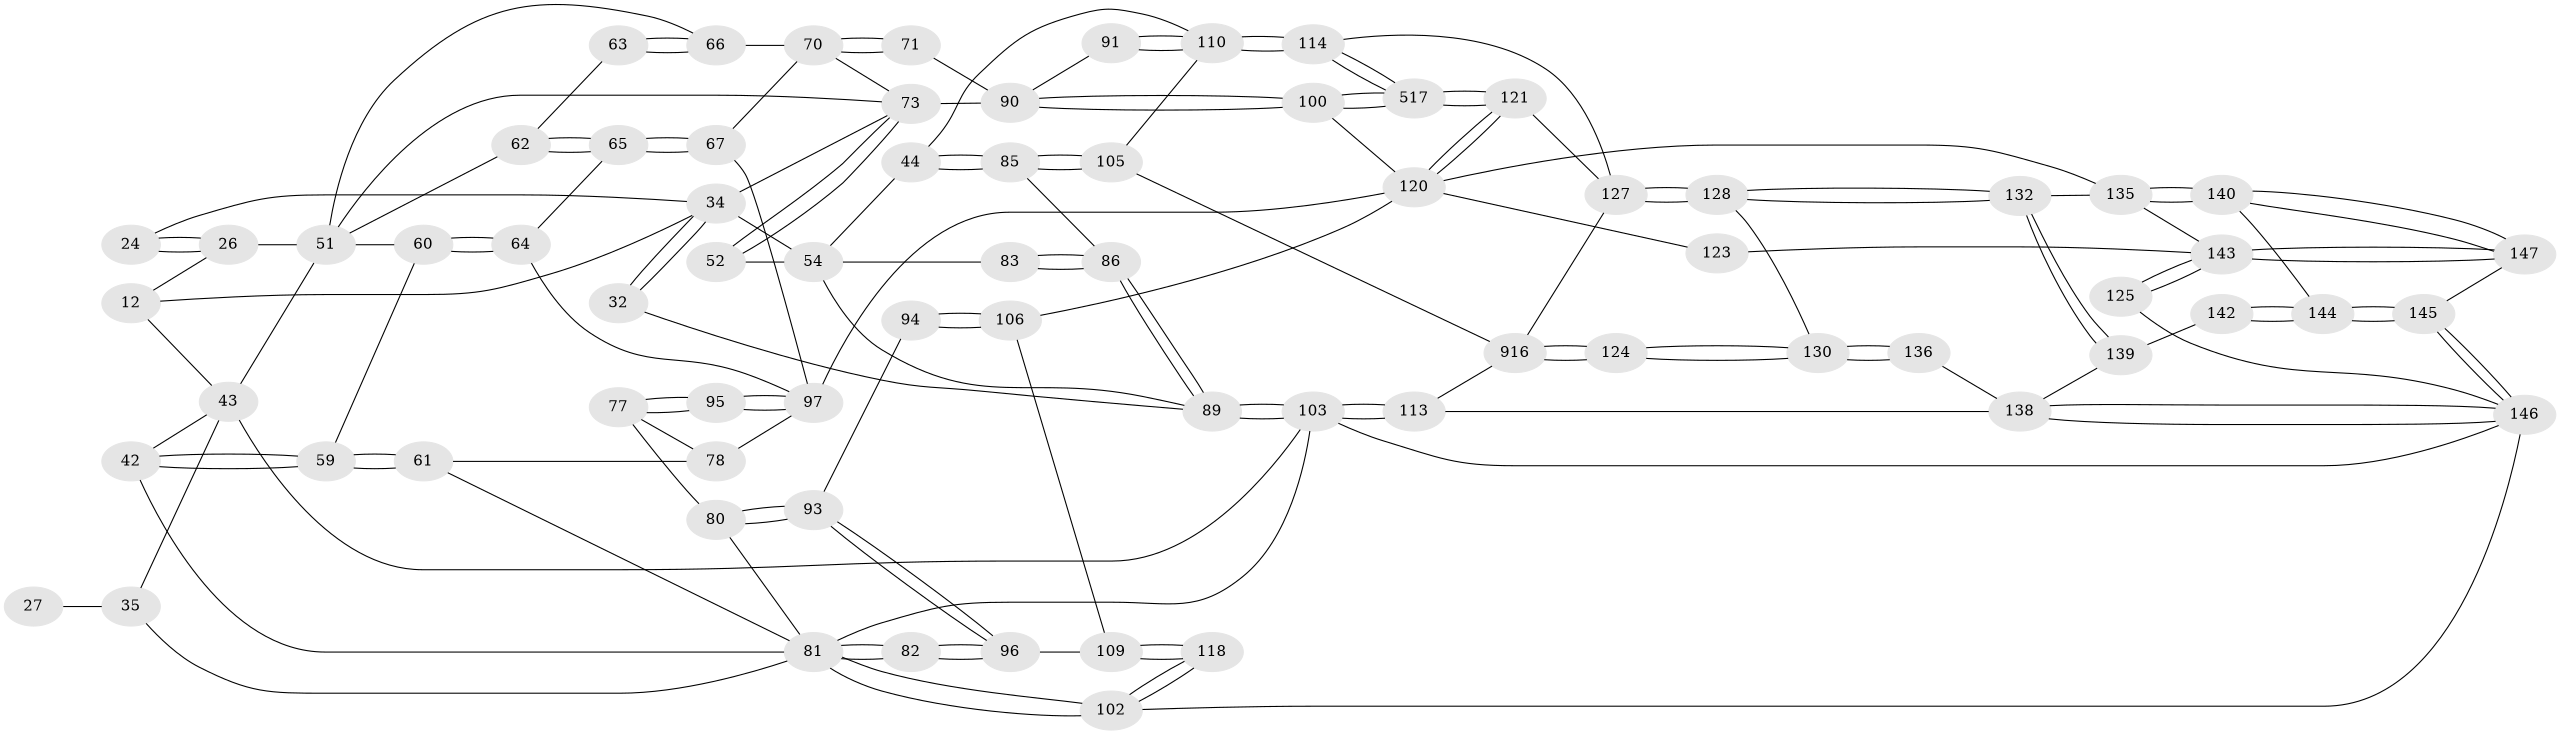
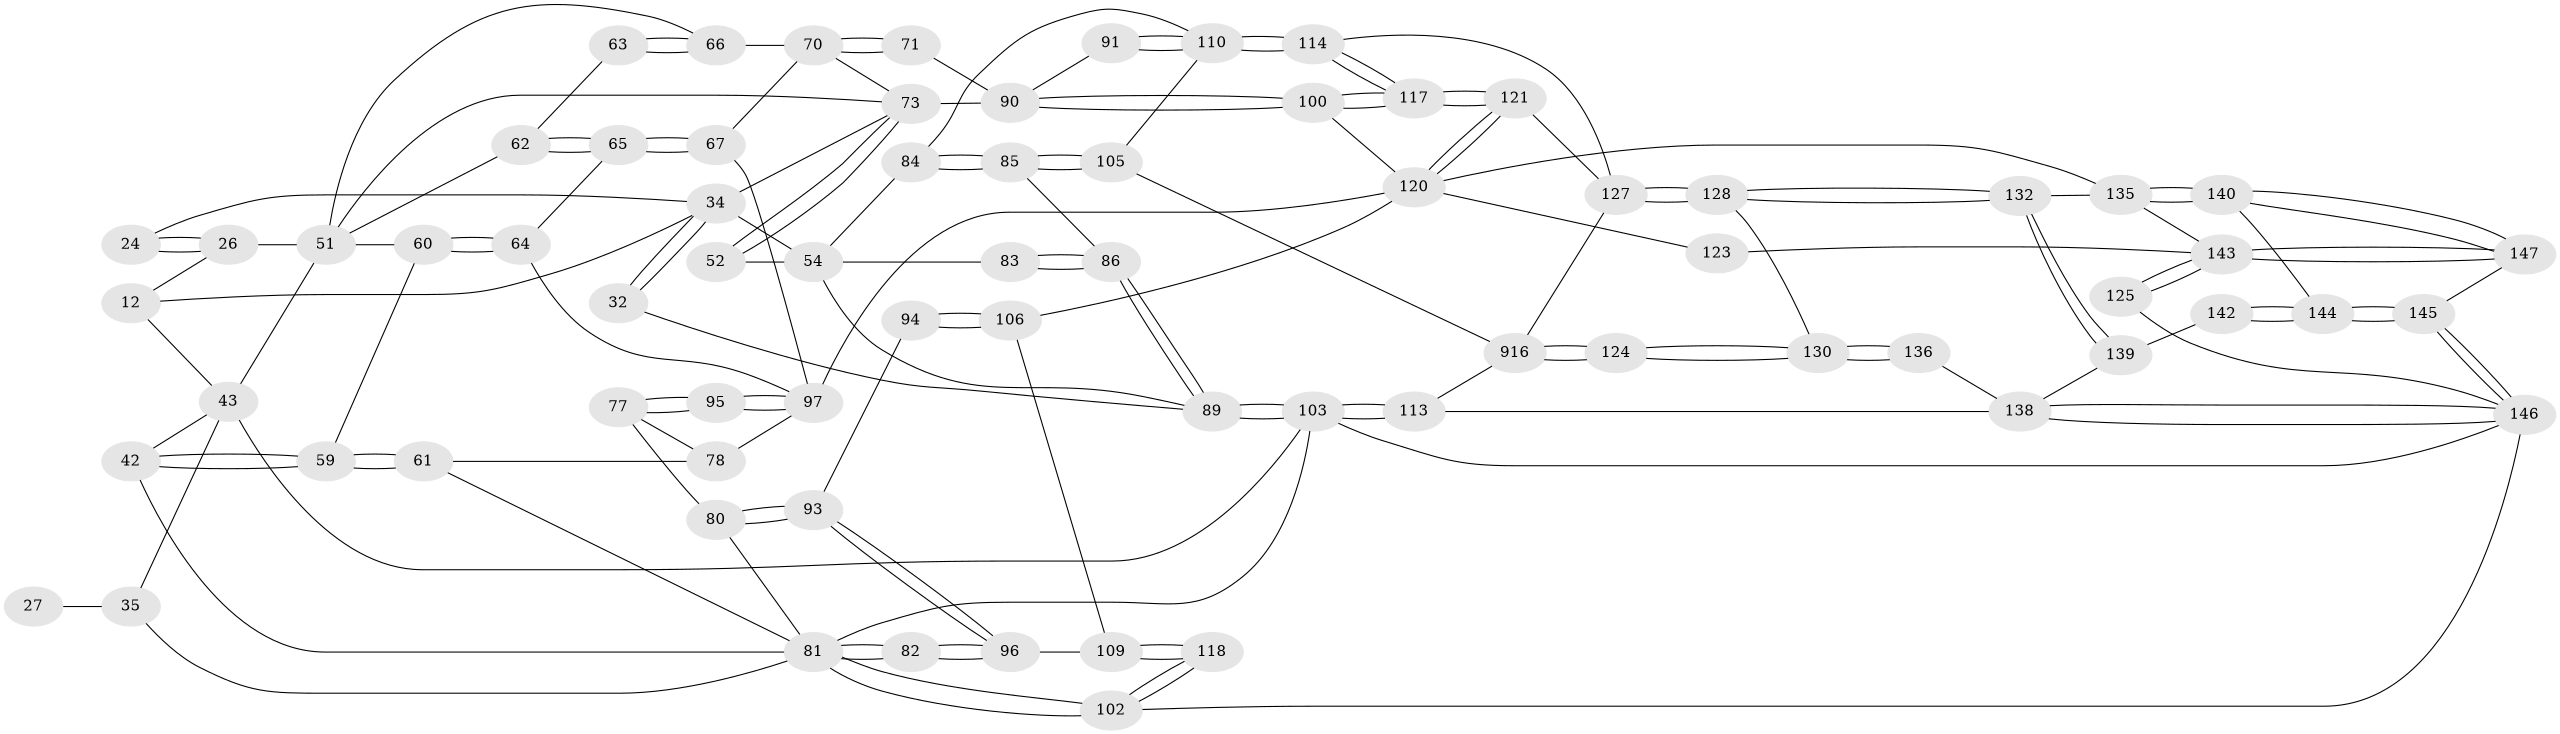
(1414, 98) -> (1414, 98)
(911, 162) -> (911, 162)
